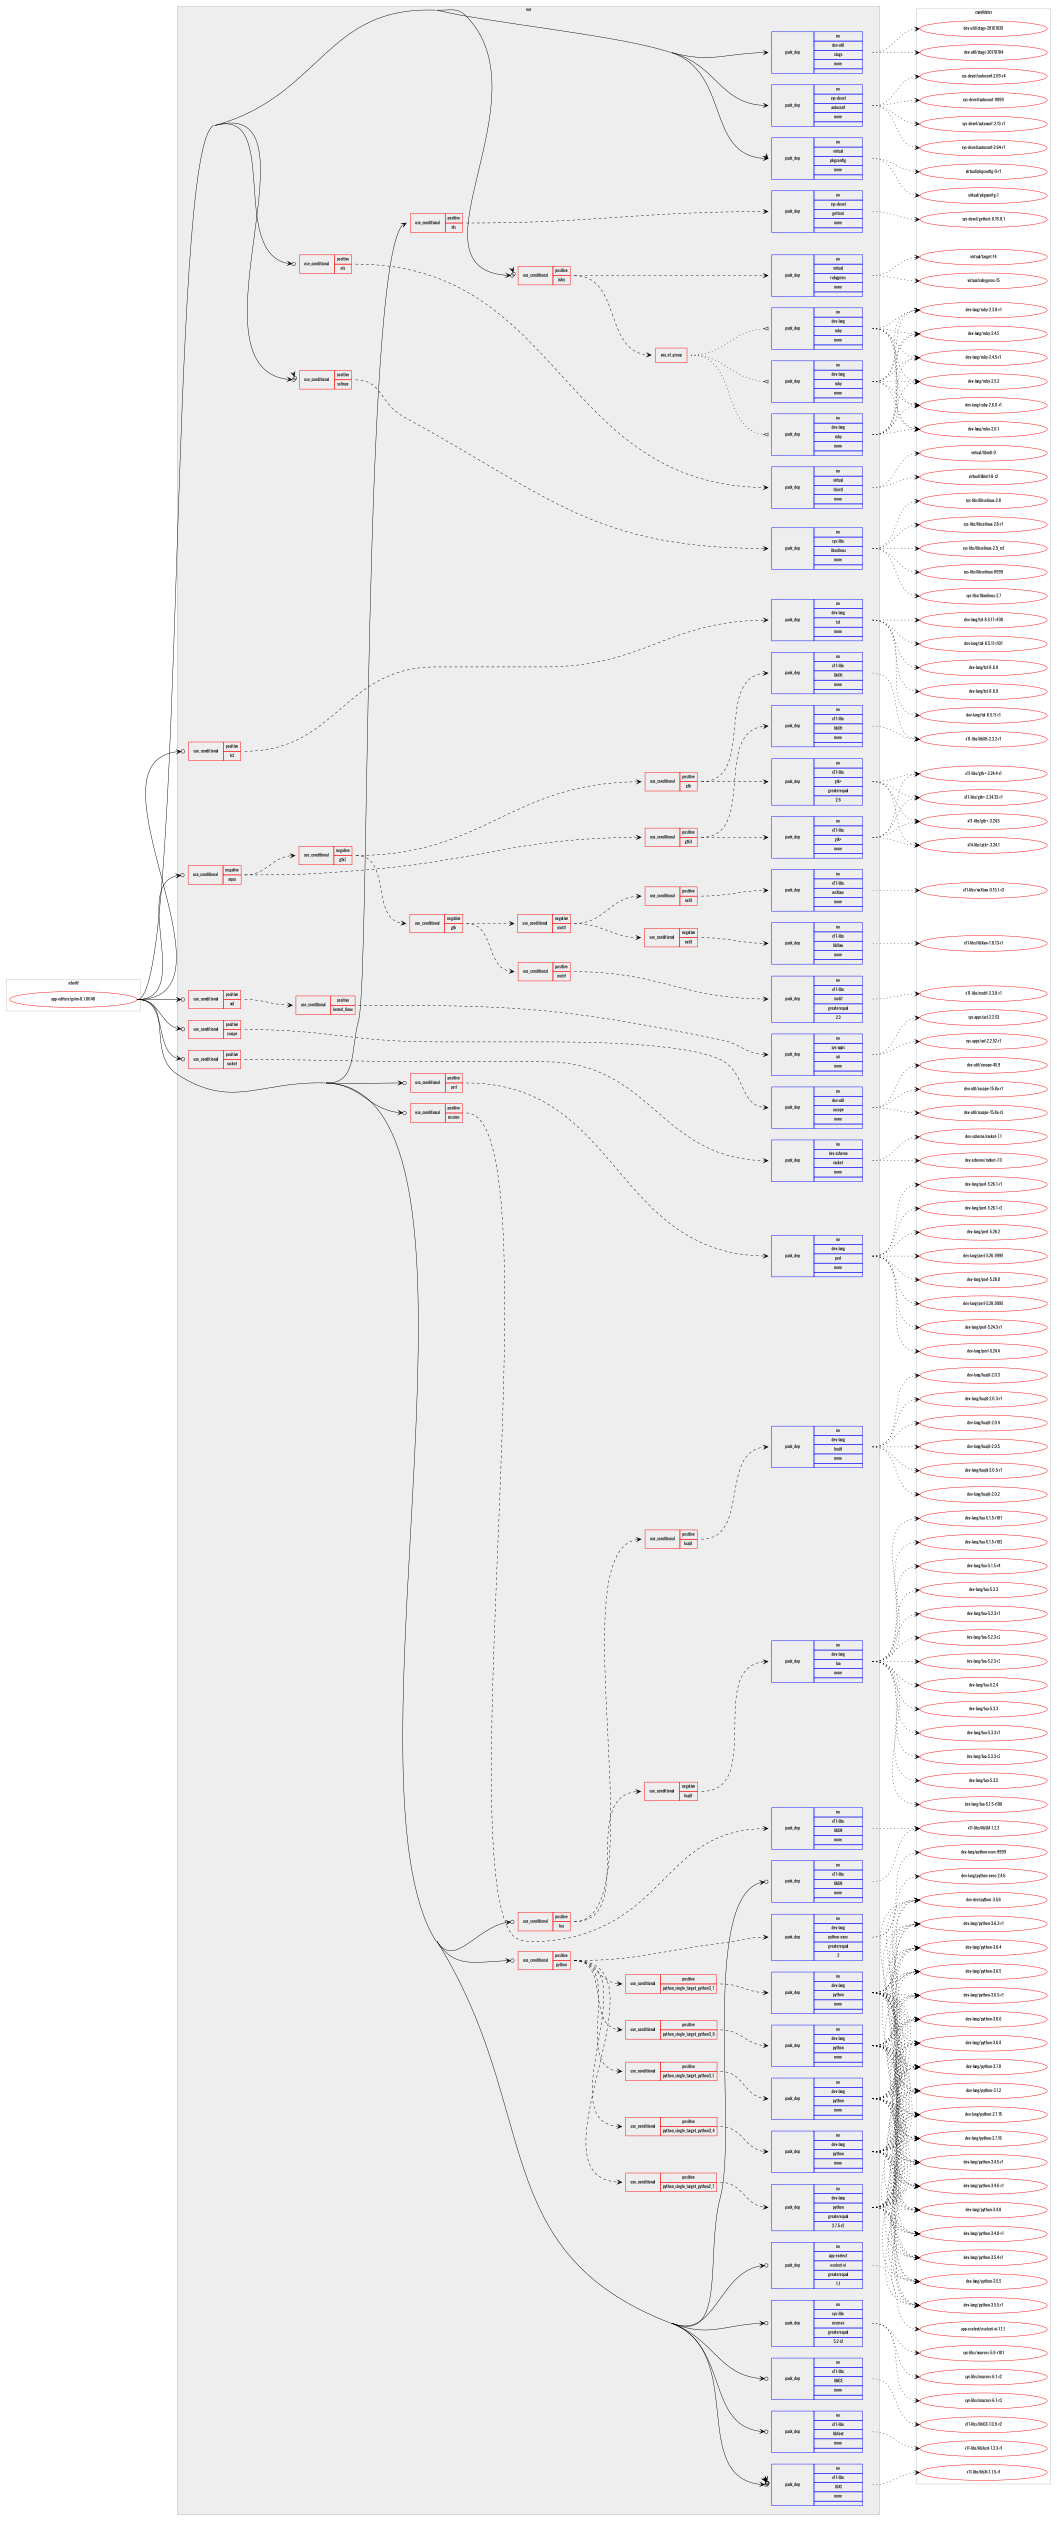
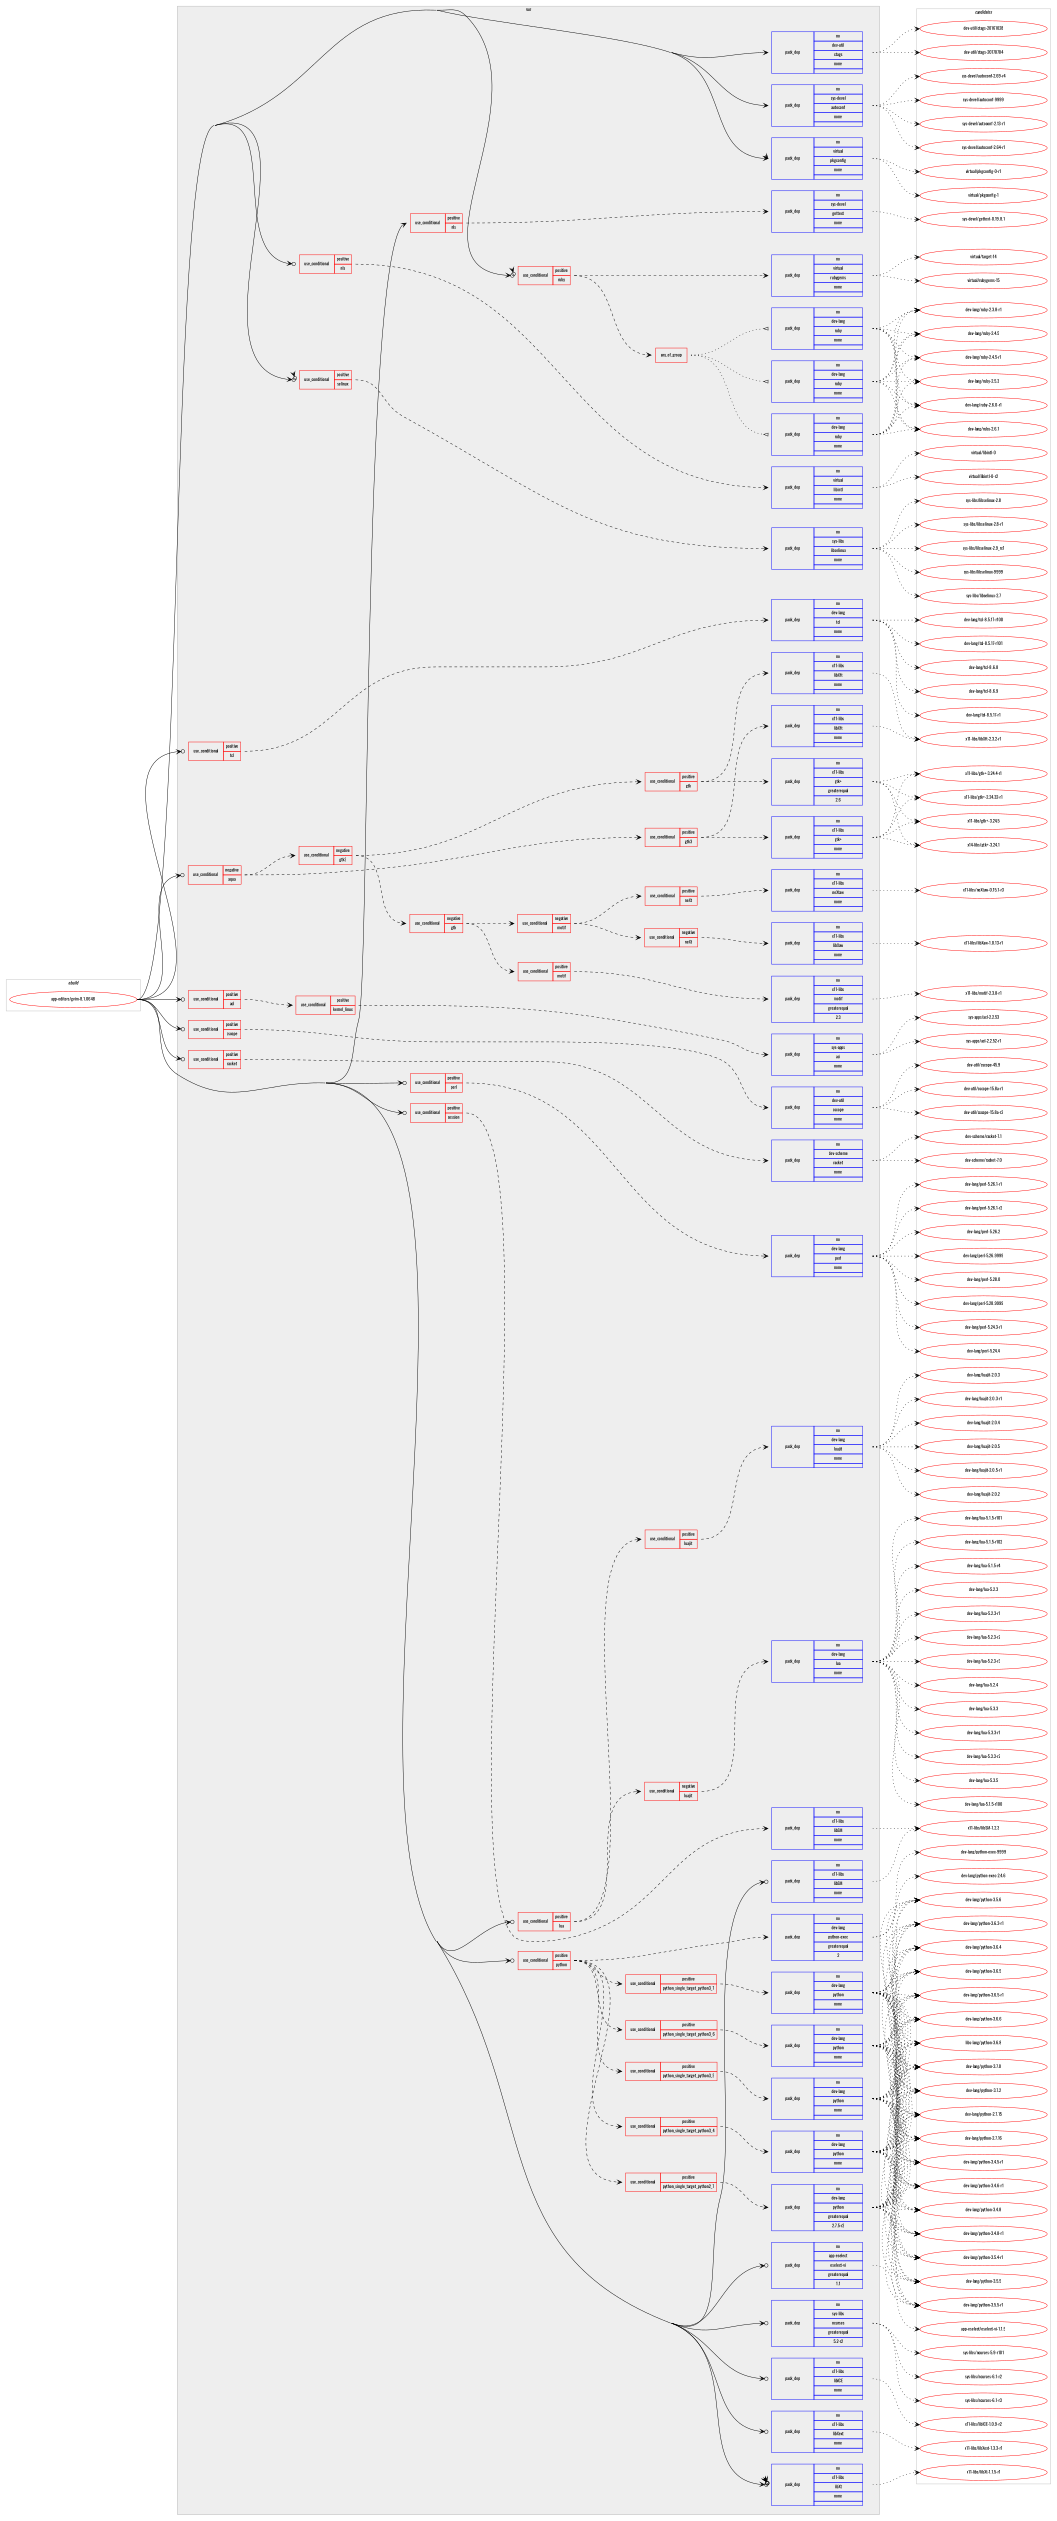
(984, 1900) -> (984, 1900)
(984, 2043) -> (984, 2043)
